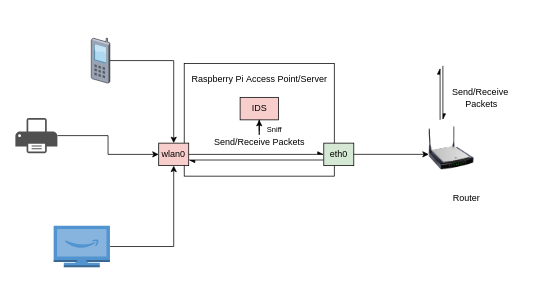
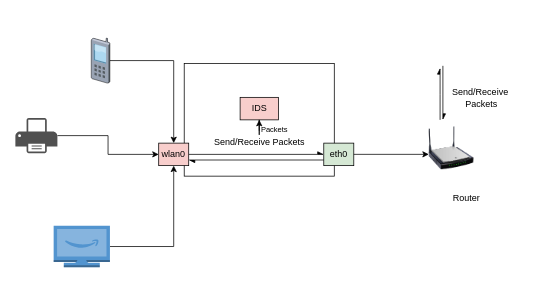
(259, 79) -> none
(275, 129) -> (275, 129)
